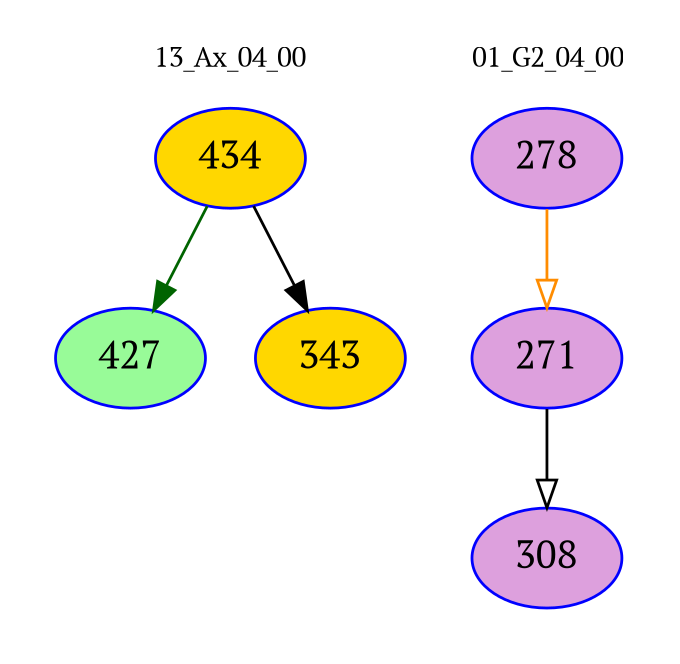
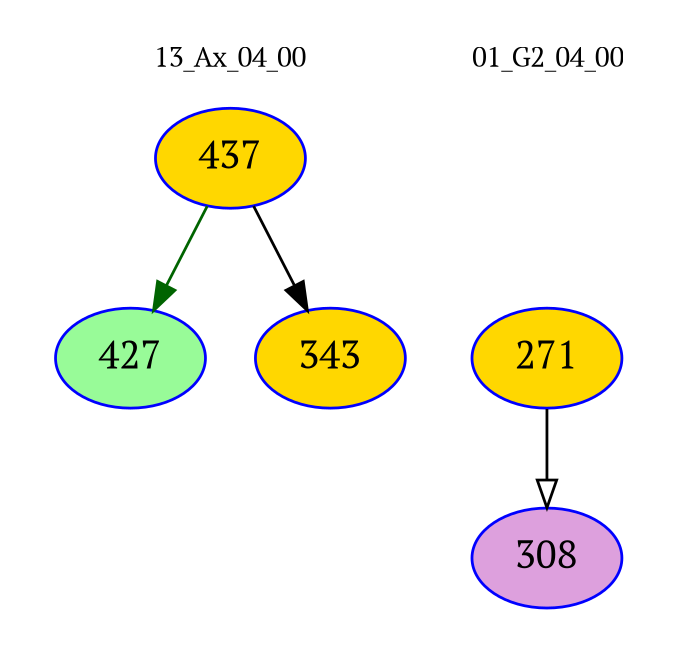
(230, 158) -> (230, 158)
(547, 158) -> none
(547, 358) -> (547, 358)
